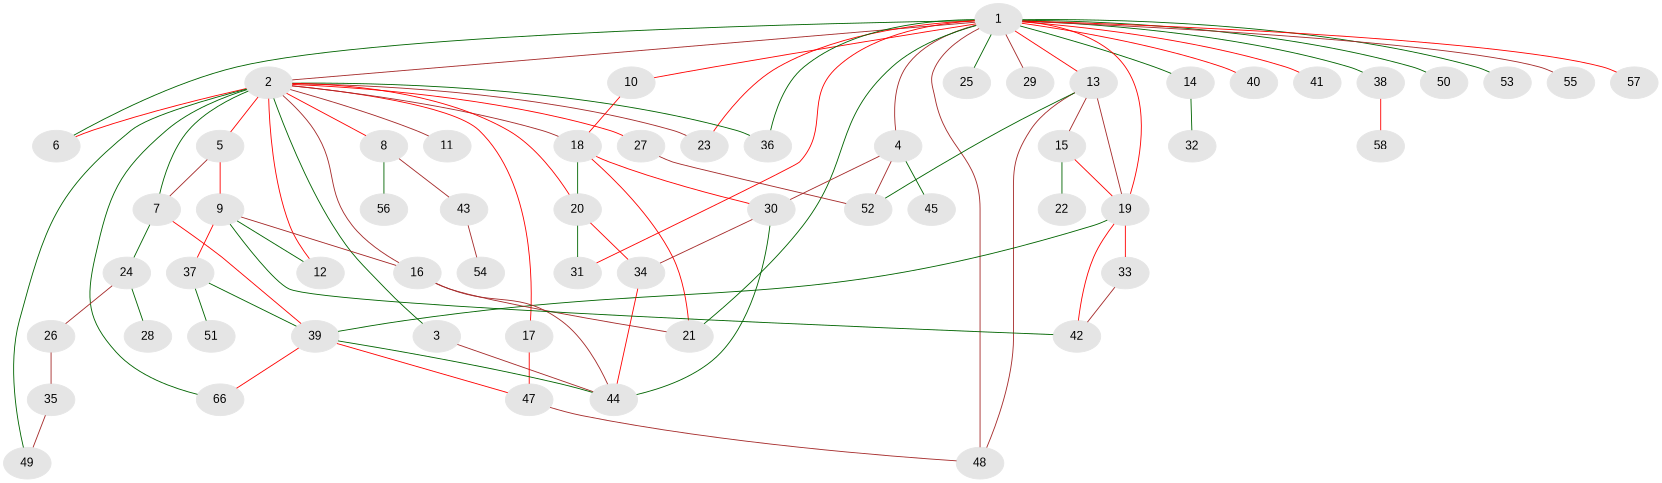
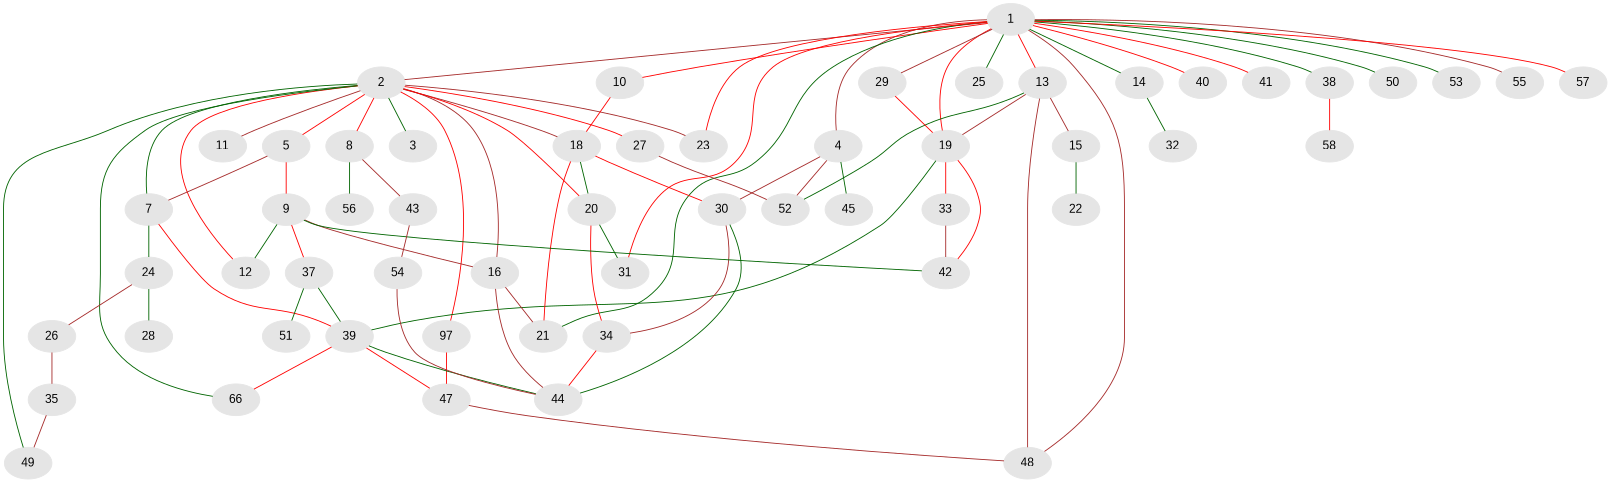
(56, 146) -> none
(768, 146) -> none
(1094, 178) -> (914, 114)
(529, 336) -> (446, 336)
(522, 367) -> (420, 356)
